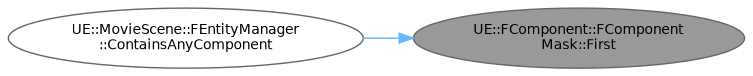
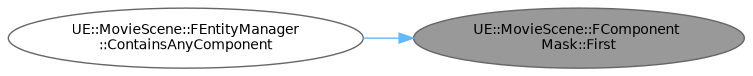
(579, 38) -> (579, 38)
